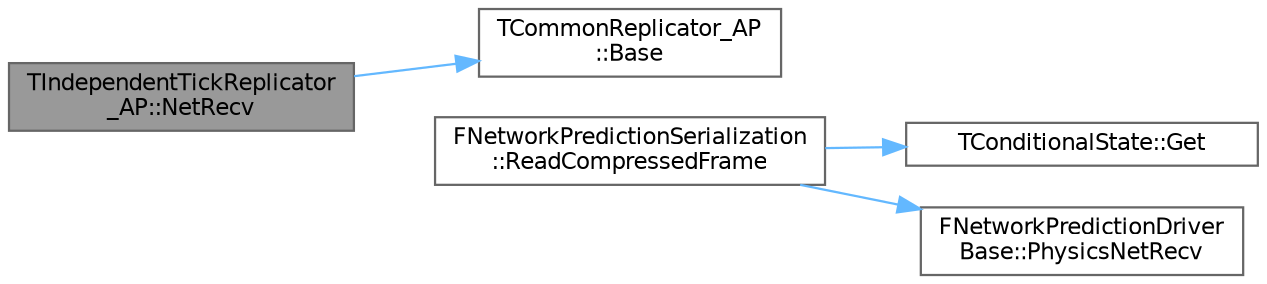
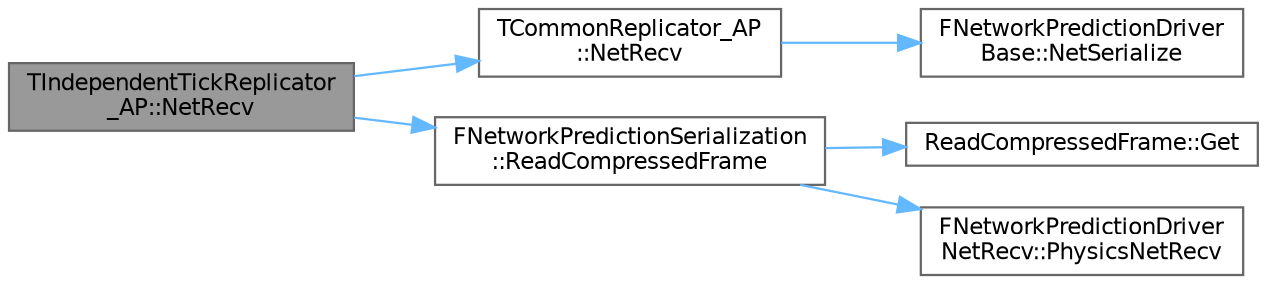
(630, 43) -> (630, 43)
none -> (1082, 43)
none -> (383, 121)
(1082, 144) -> (1082, 144)
(1082, 241) -> (1082, 241)
